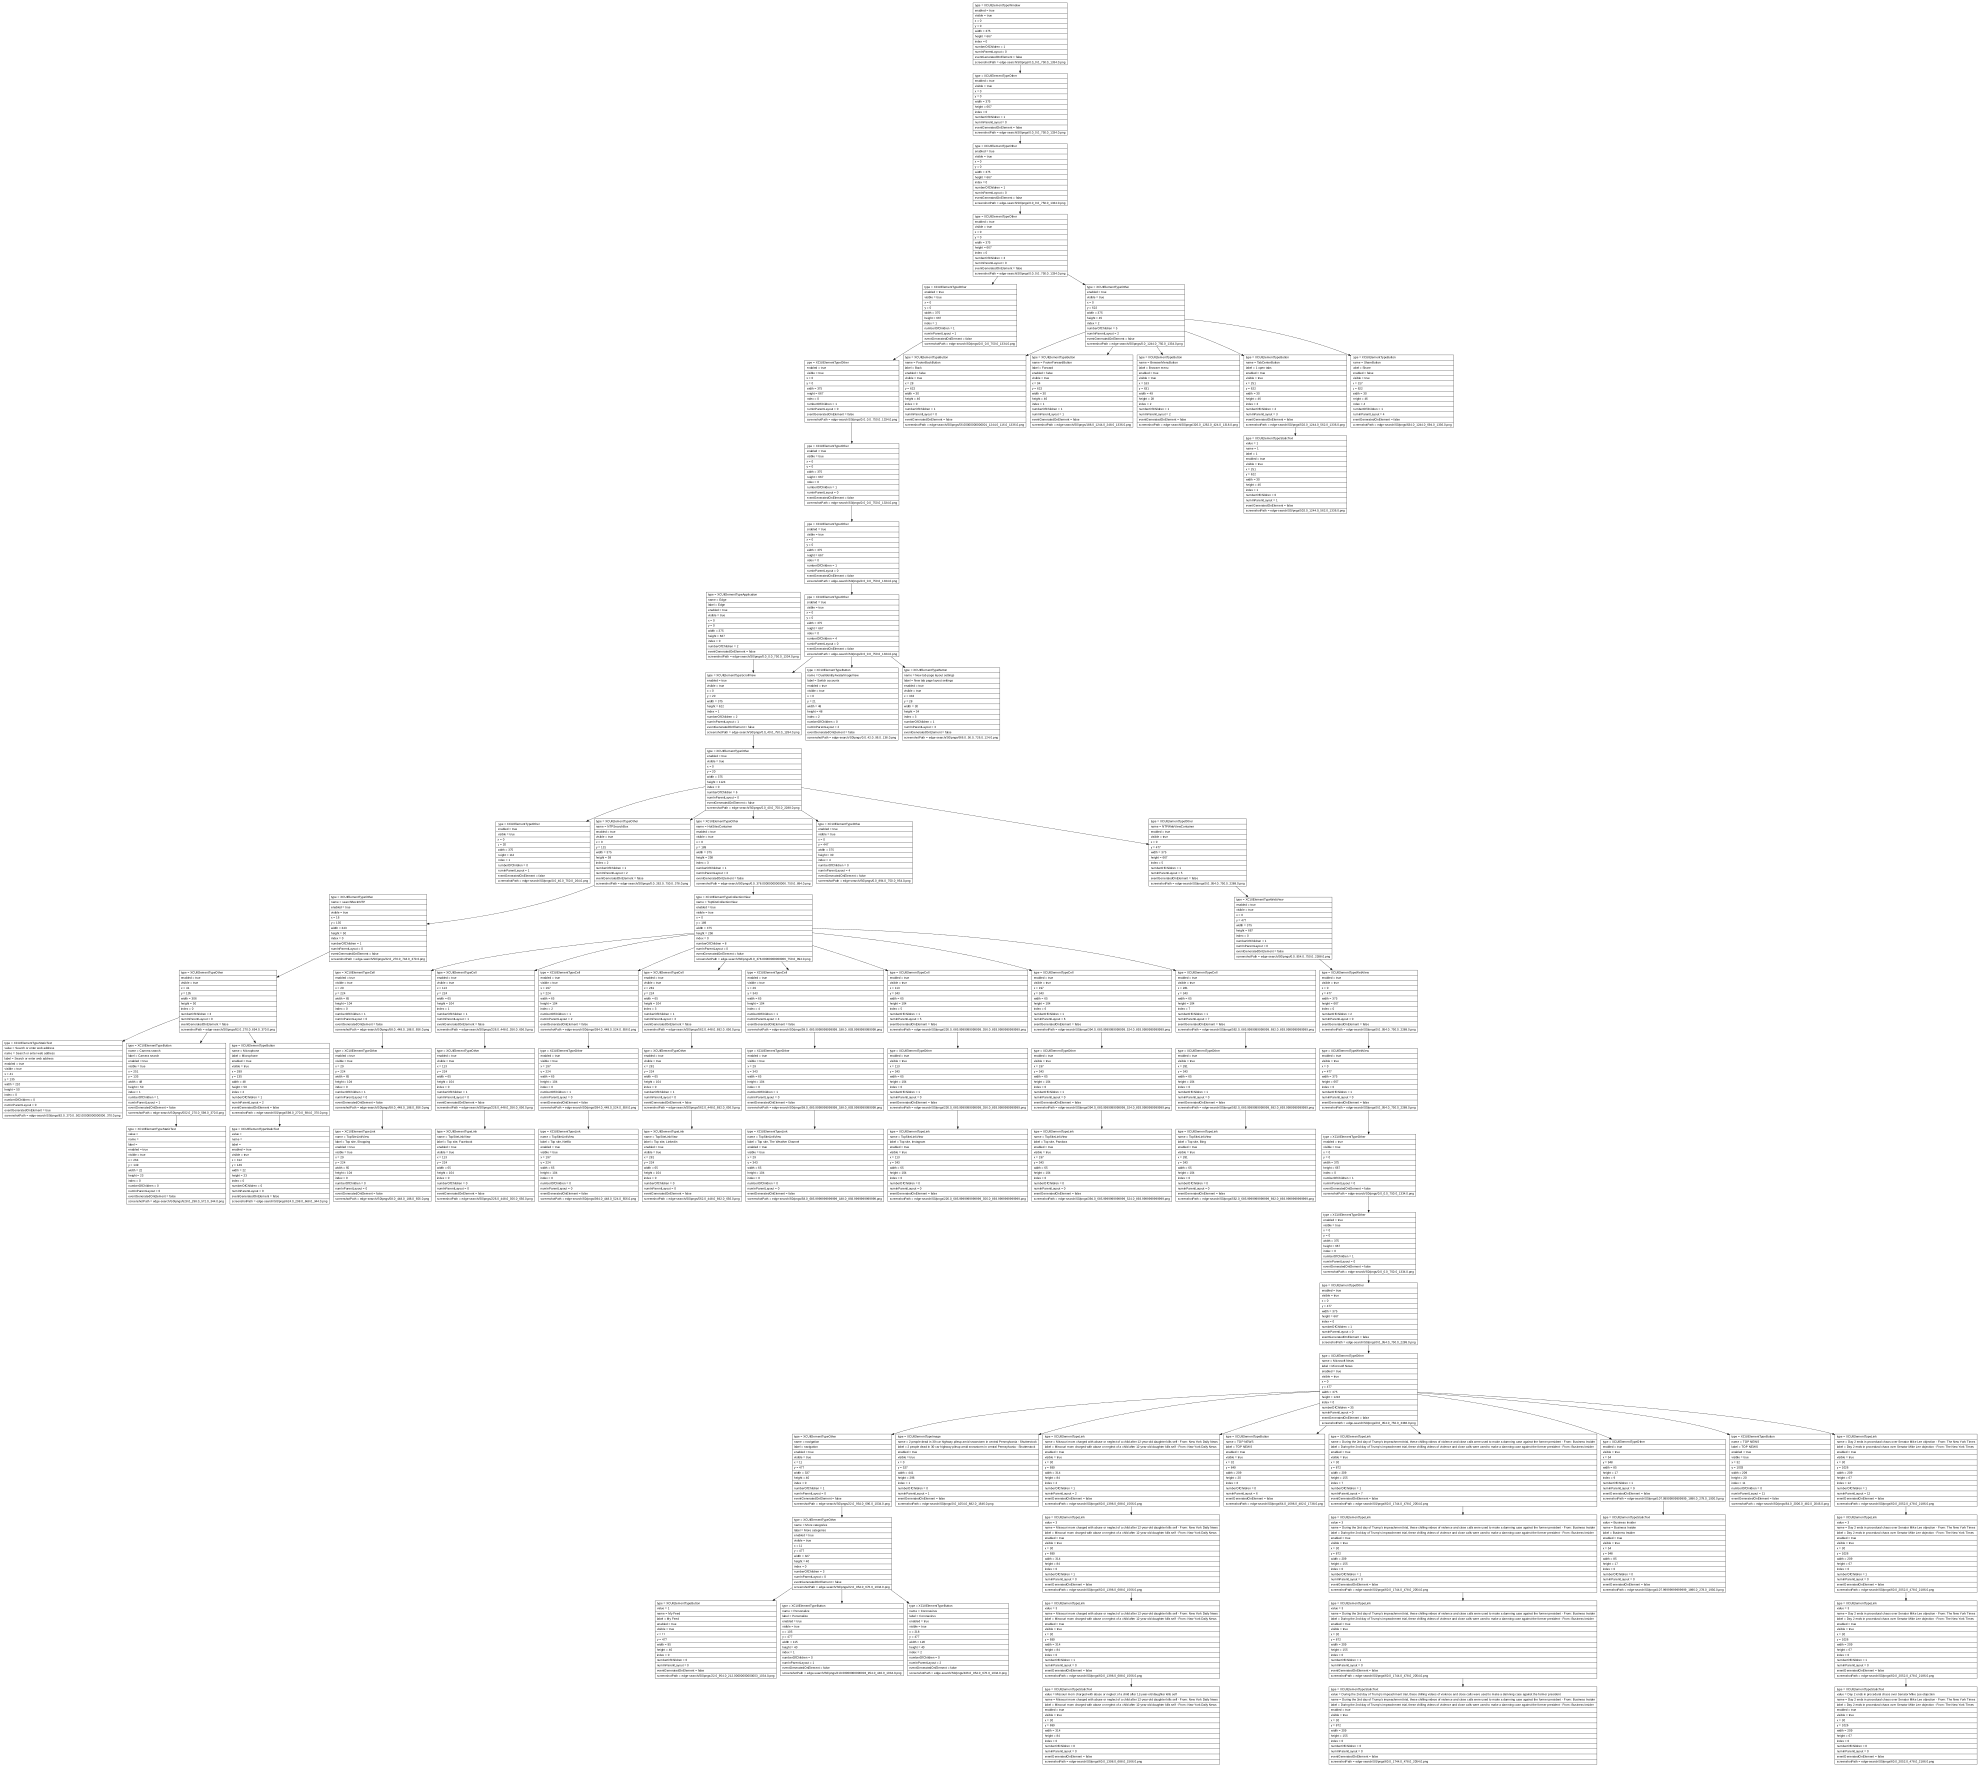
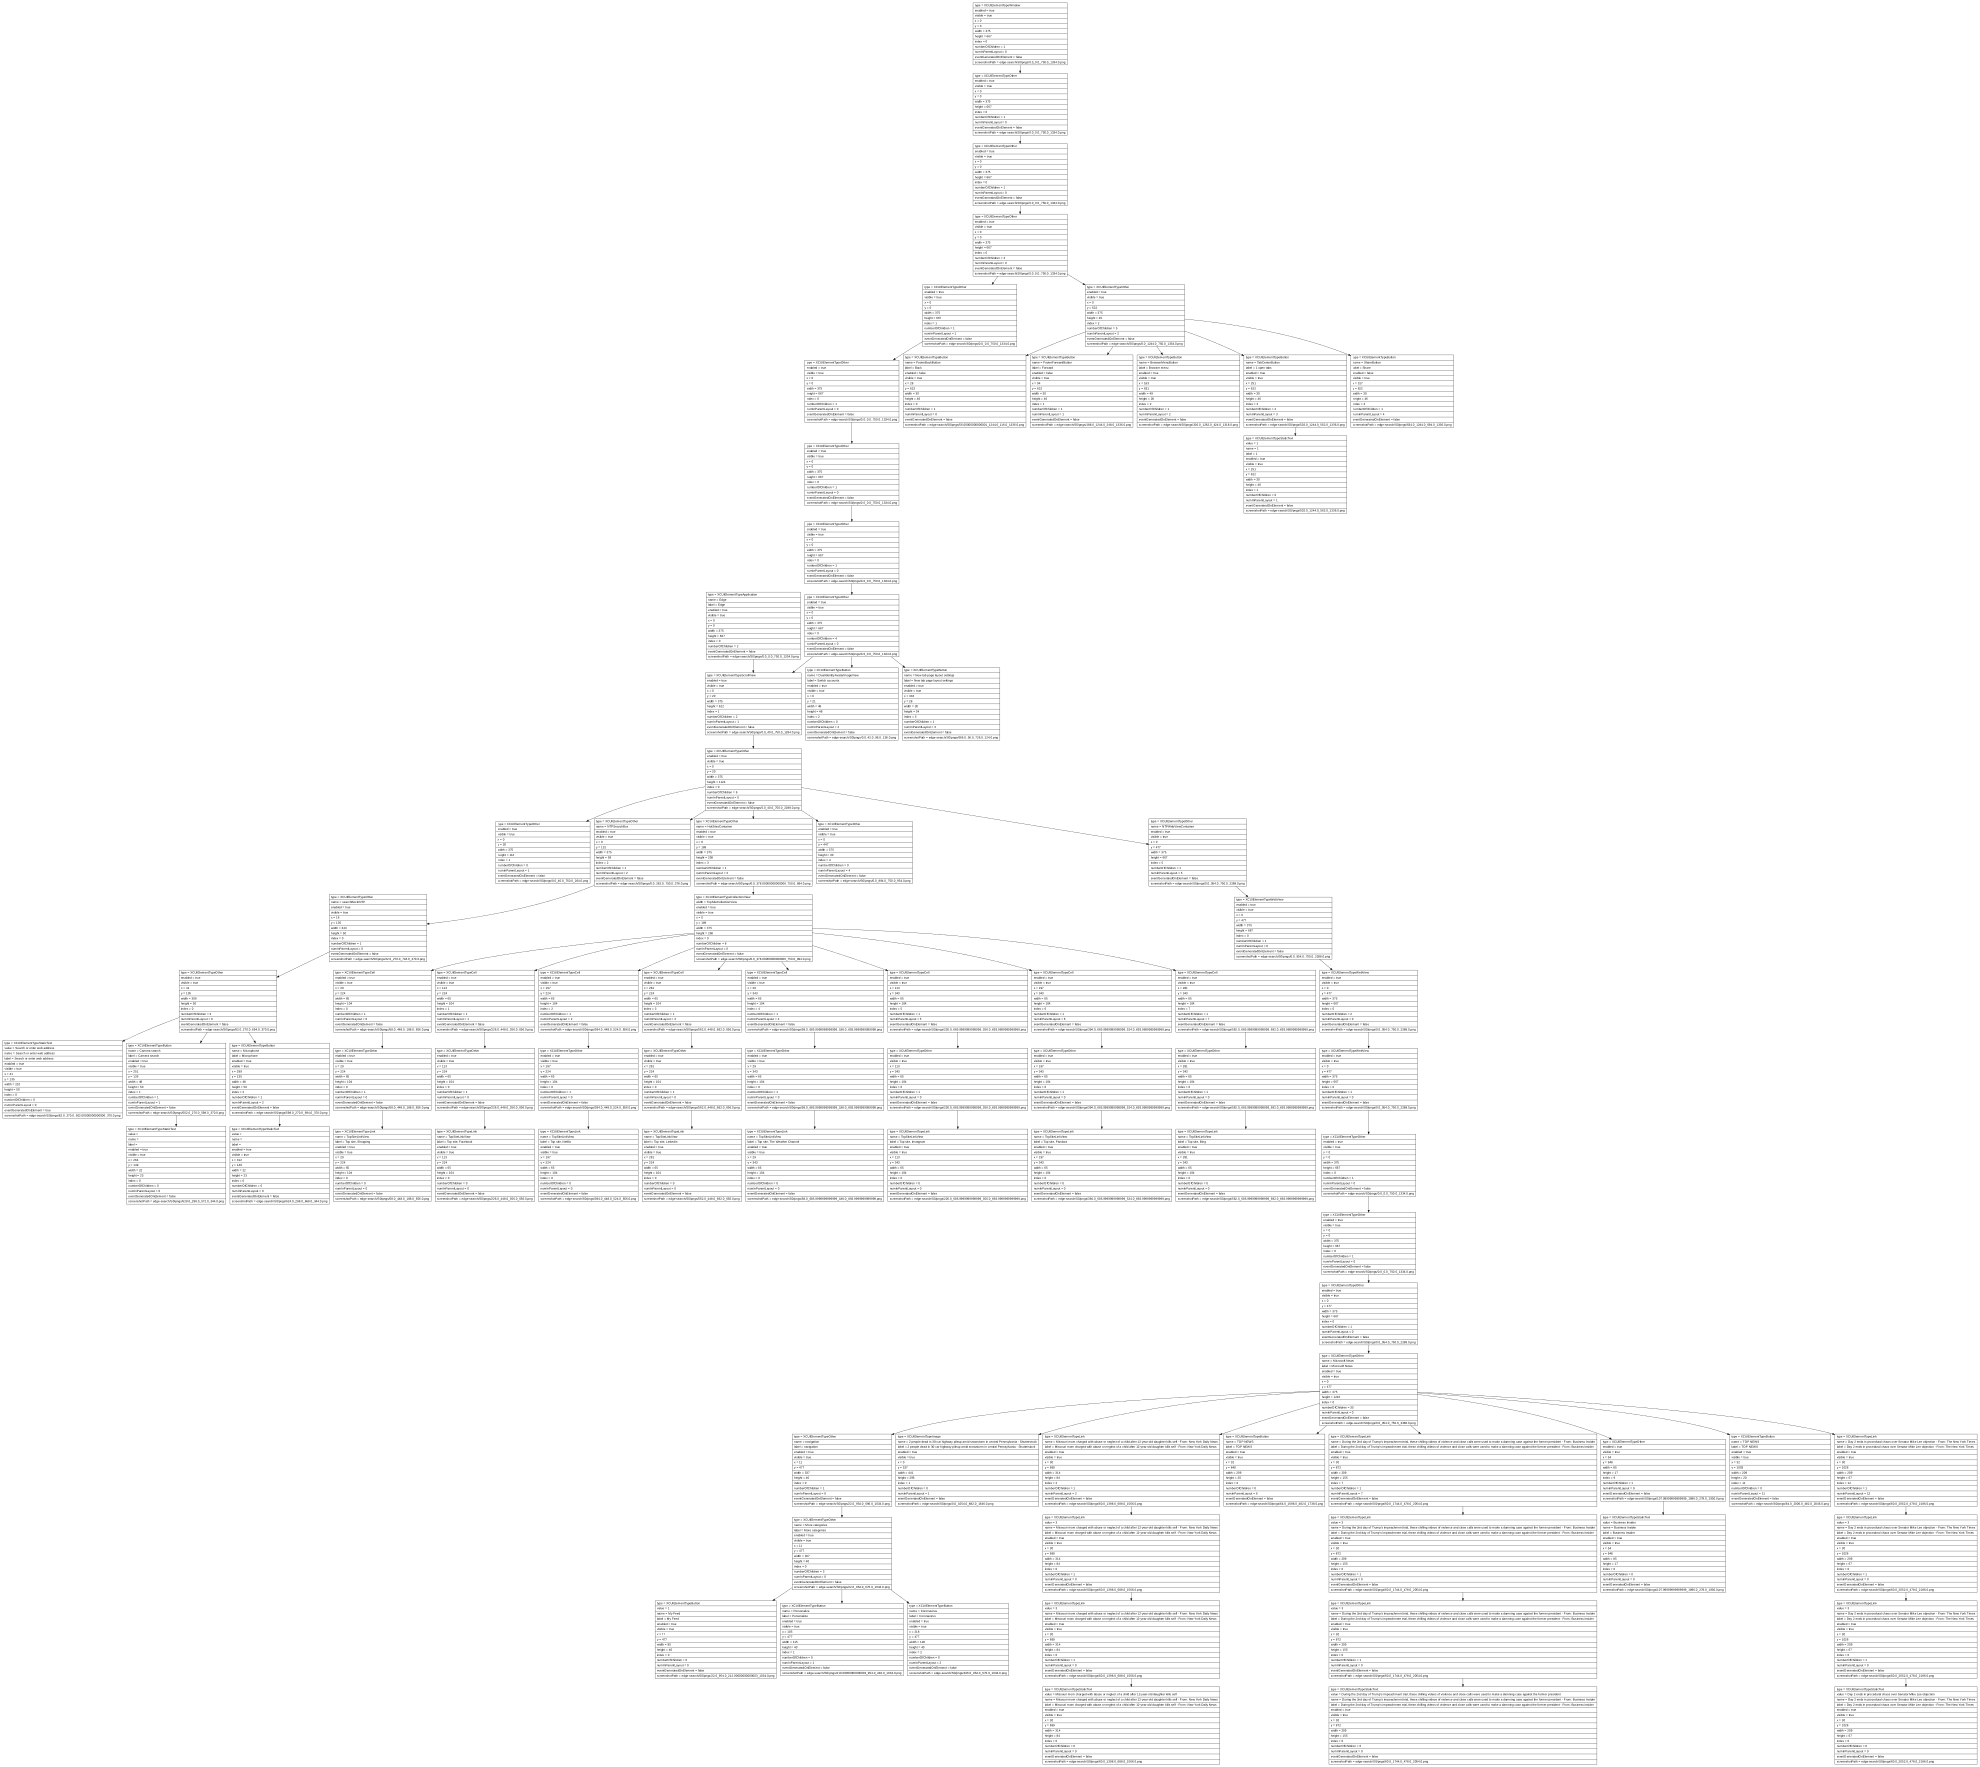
(717, 902) -> (717, 902)
